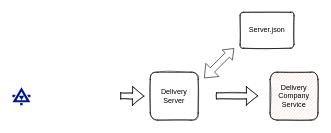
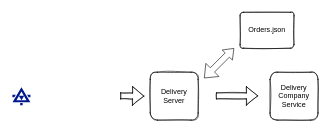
(267, 30) -> (267, 30)
(294, 96) -> (294, 96)
